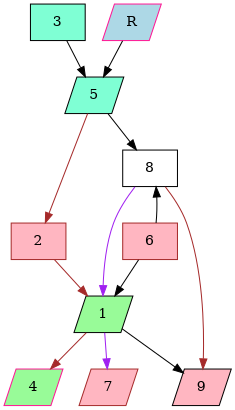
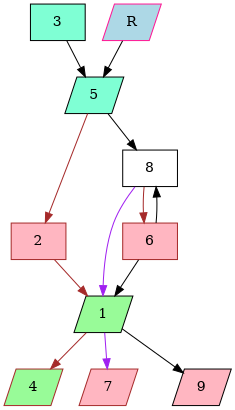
(198, 269) -> (143, 200)
(33, 387) -> (33, 387)
